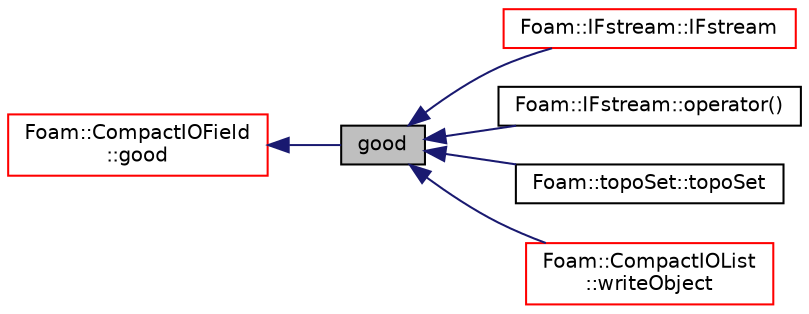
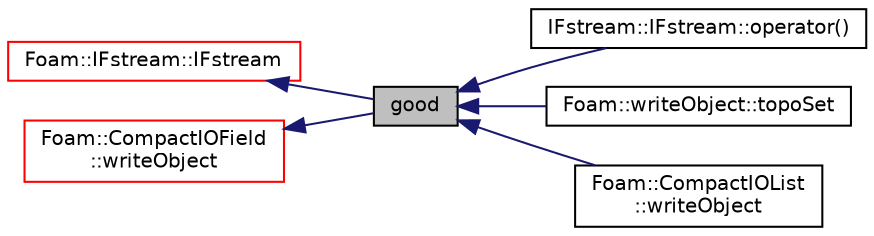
(486, 74) -> (331, 92)
(650, 106) -> (699, 29)
(138, 145) -> (154, 151)
(650, 184) -> (699, 106)
(650, 274) -> (699, 196)
